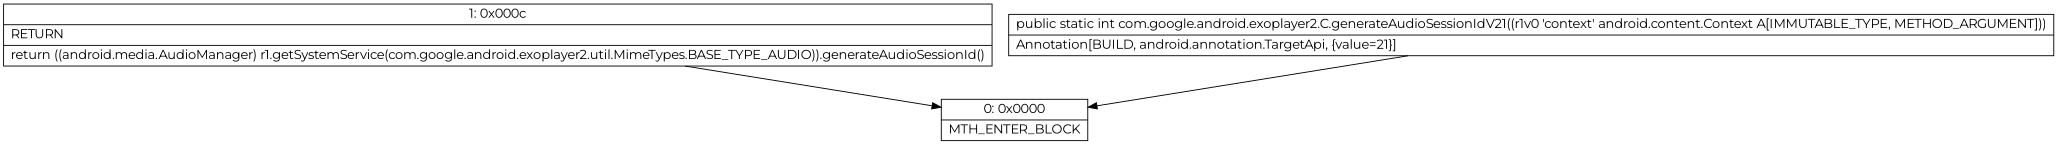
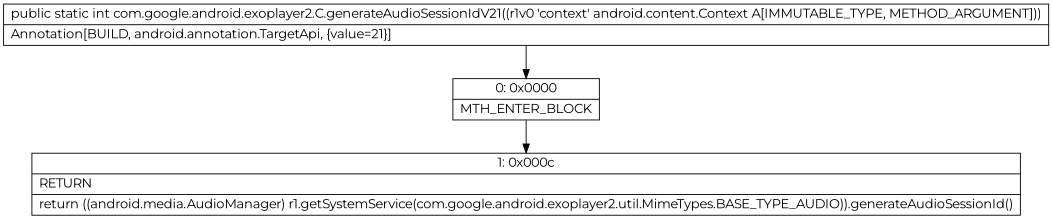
(808, 86) -> (526, 132)
